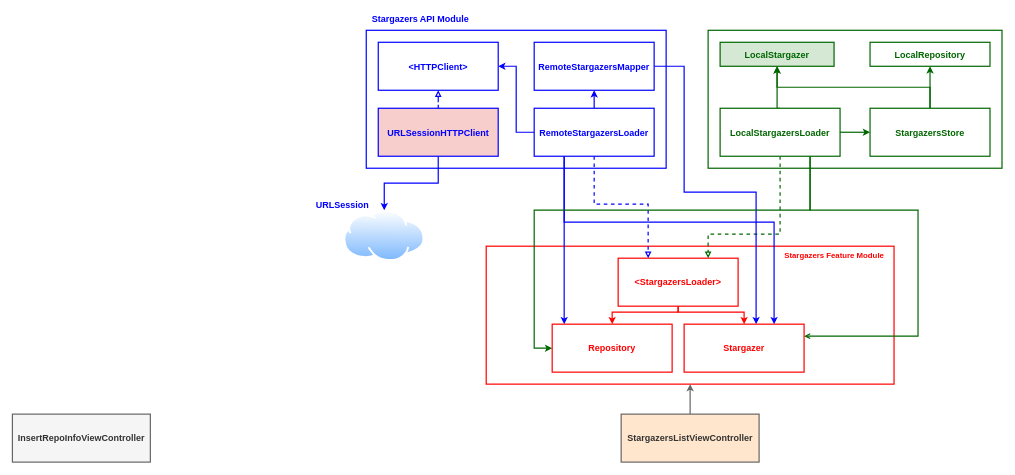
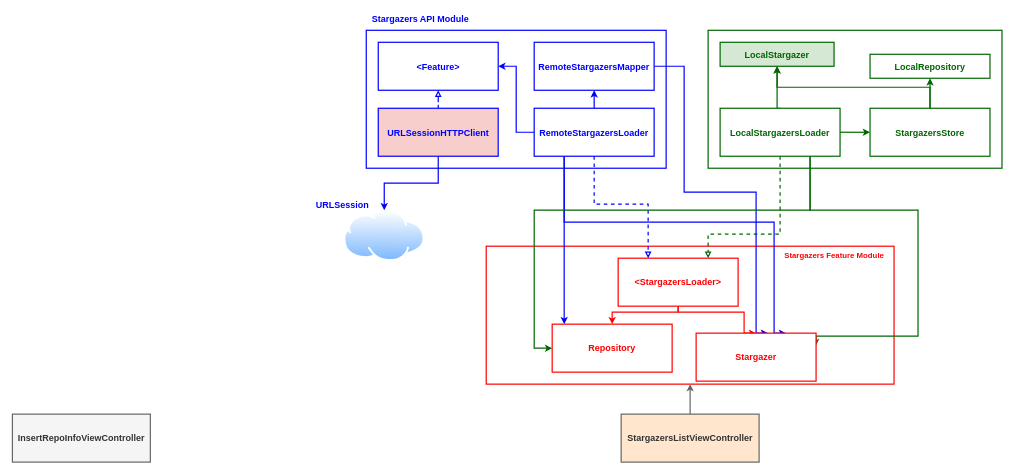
(930, 54) -> (930, 66)
(438, 66) -> (438, 66)
(744, 348) -> (756, 357)
